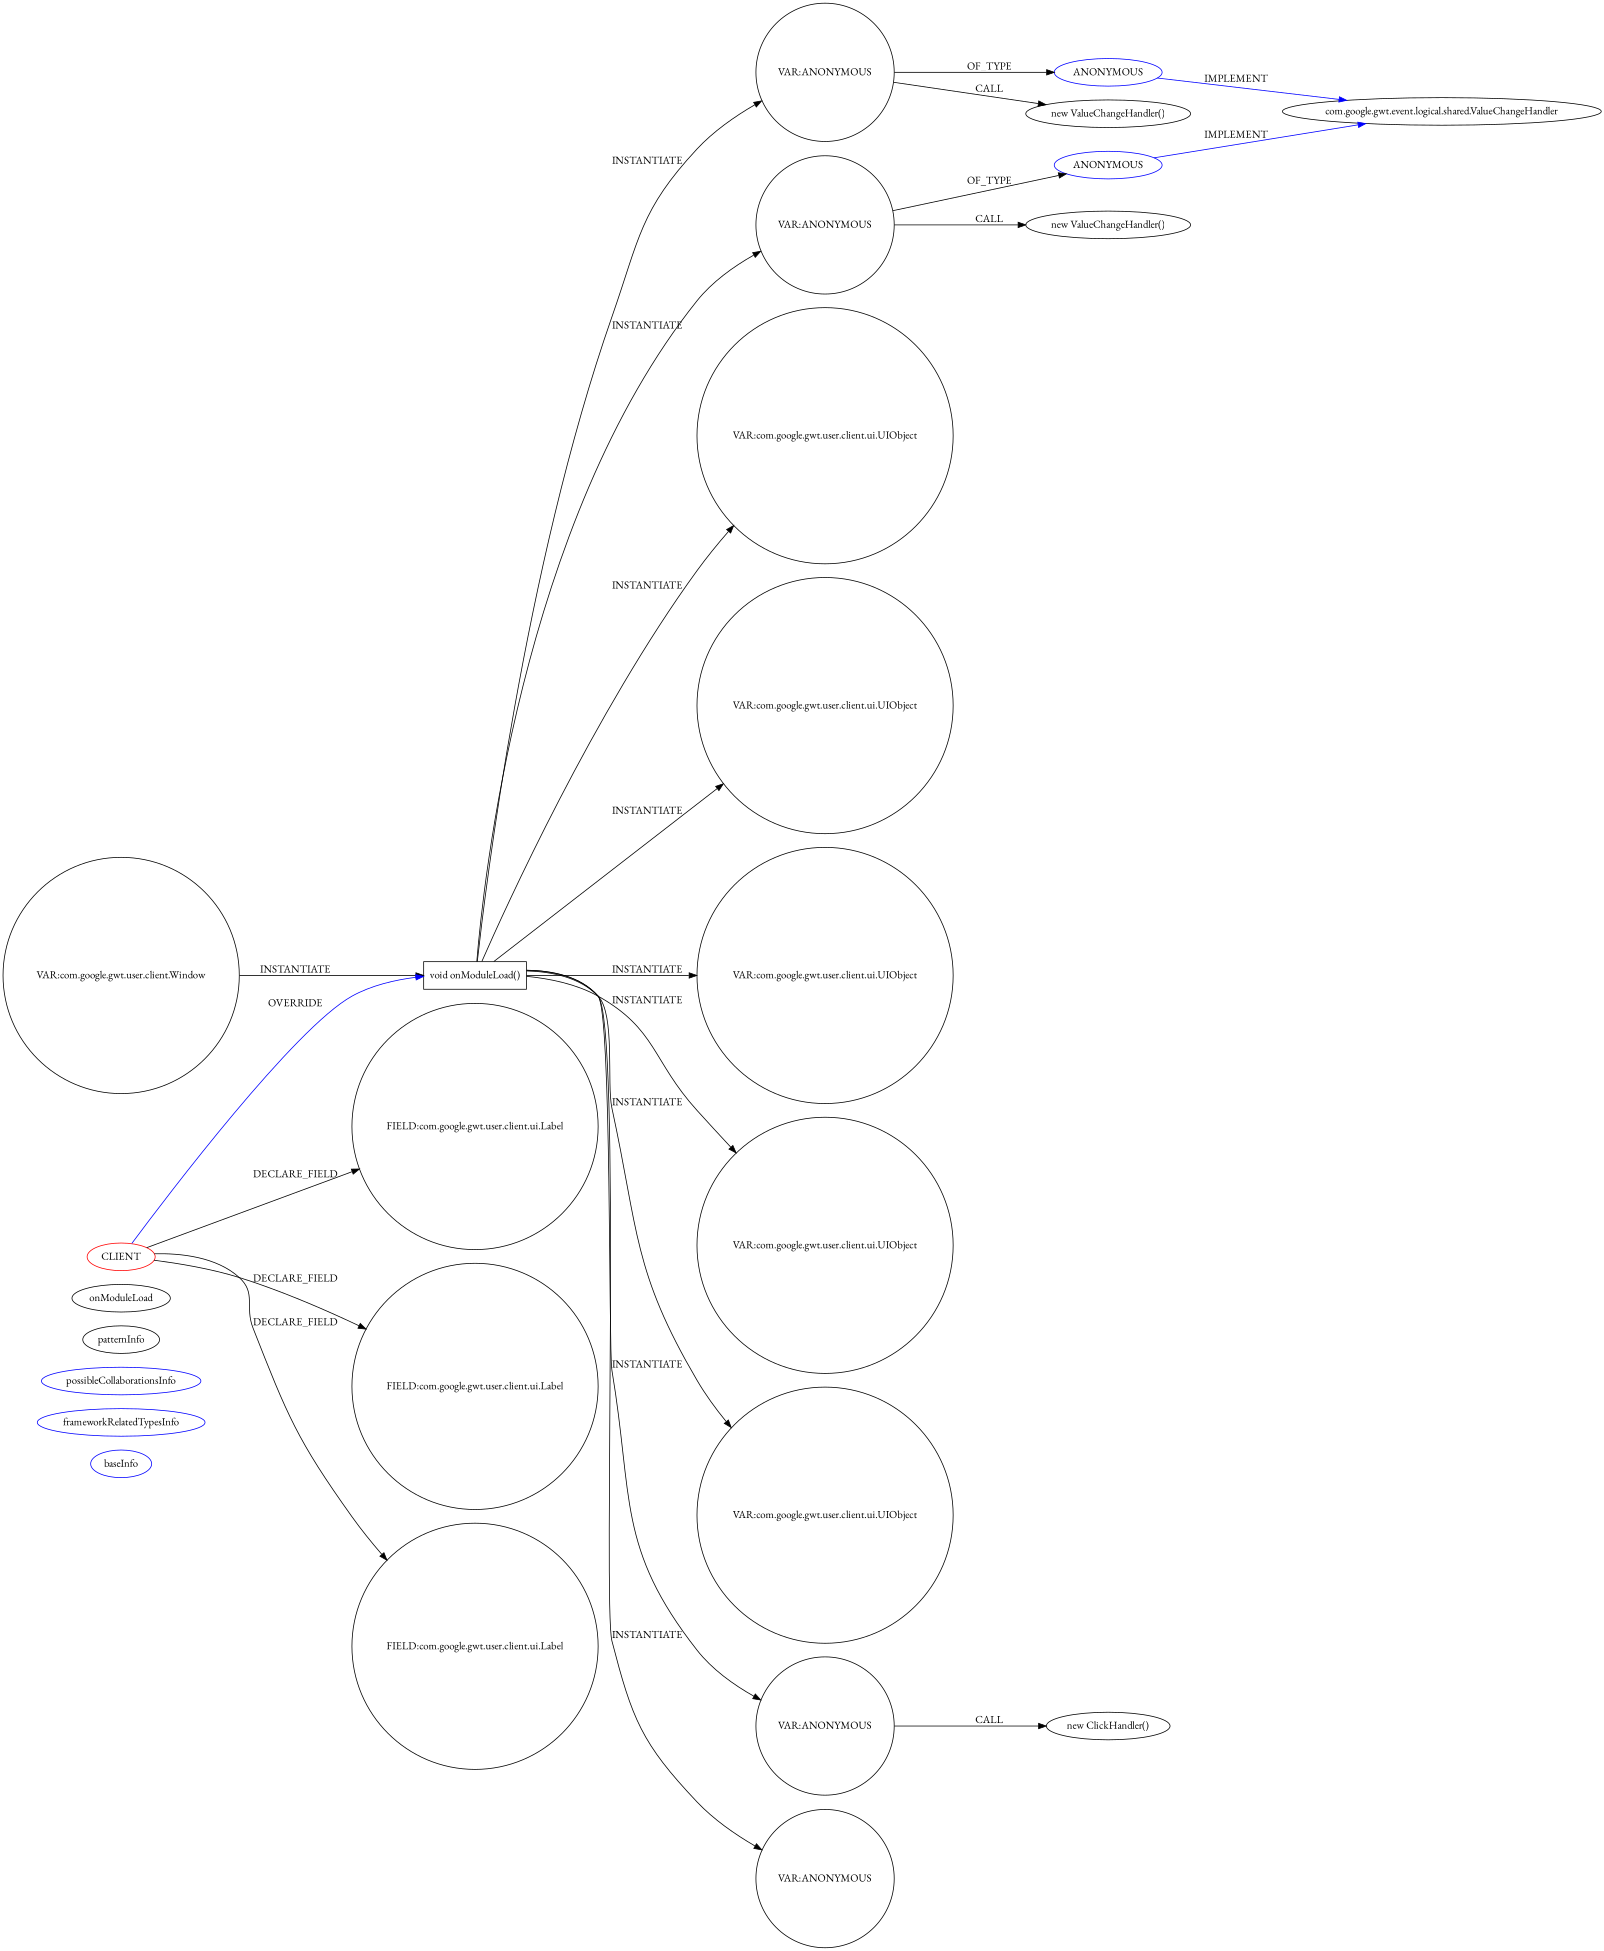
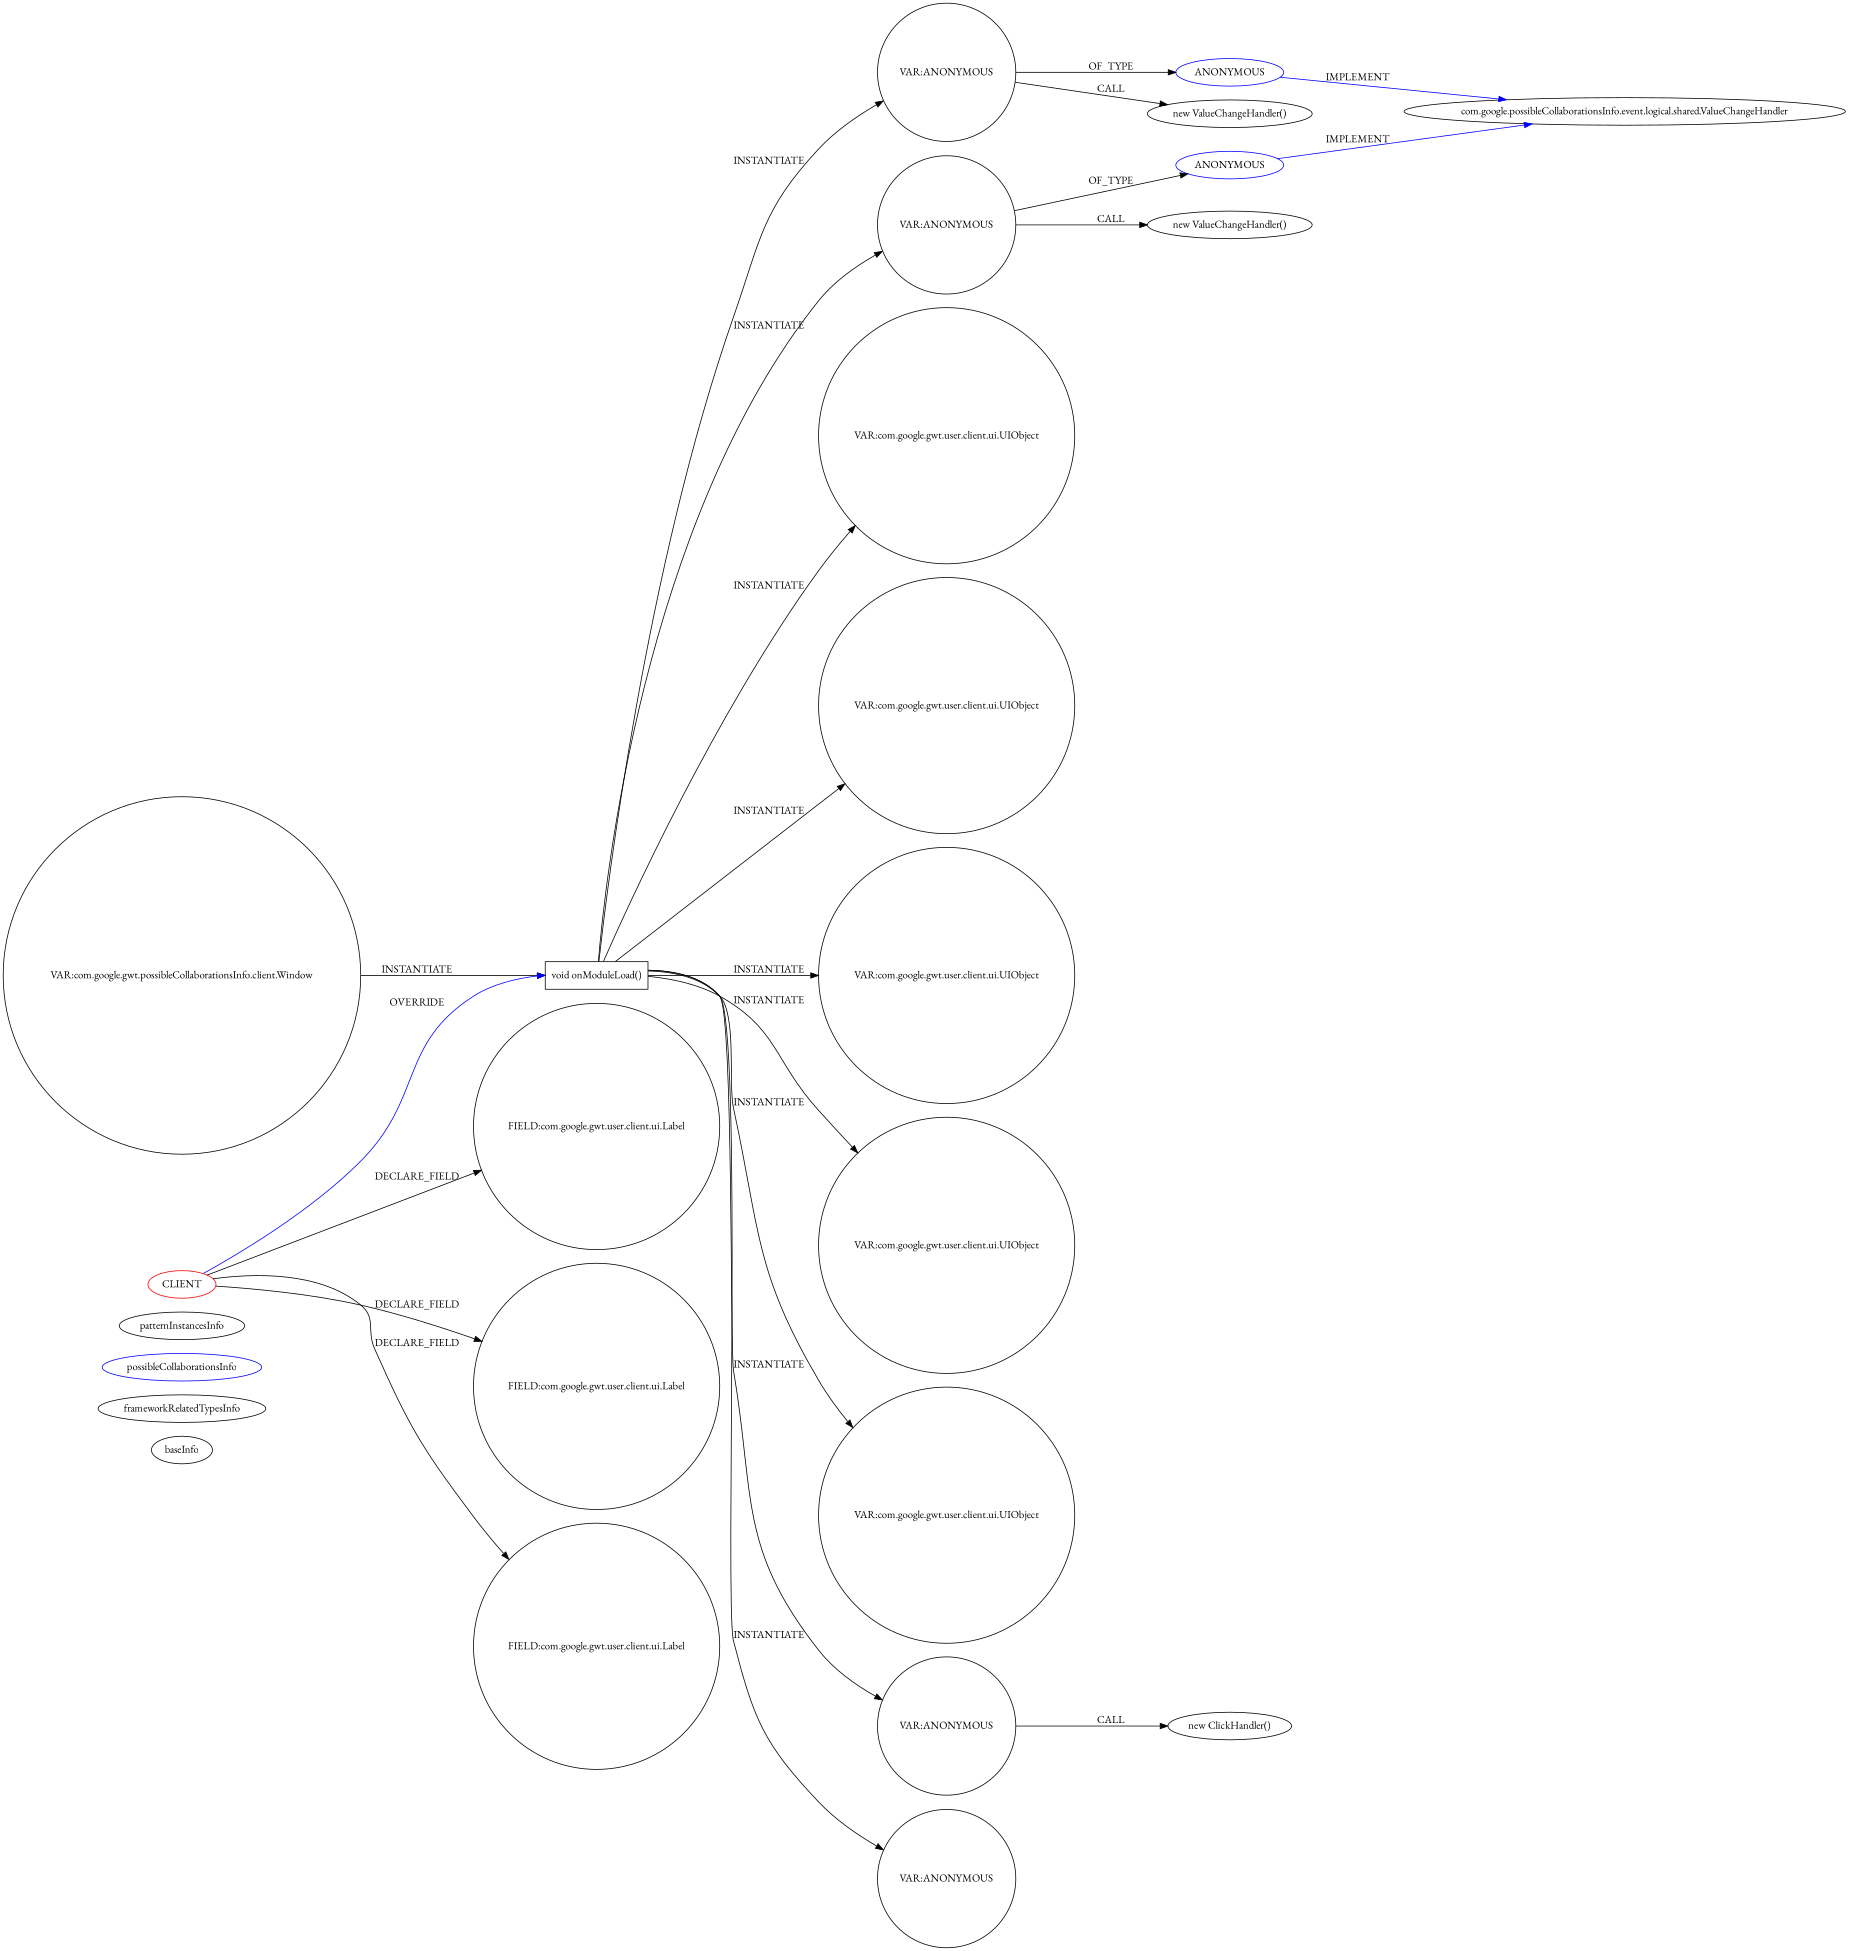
(1442, 111) -> (1625, 111)
(121, 976) -> (182, 976)
(121, 1298) -> (182, 1326)
(121, 1340) -> none
(121, 1422) -> (182, 1409)
(121, 1464) -> (182, 1450)
